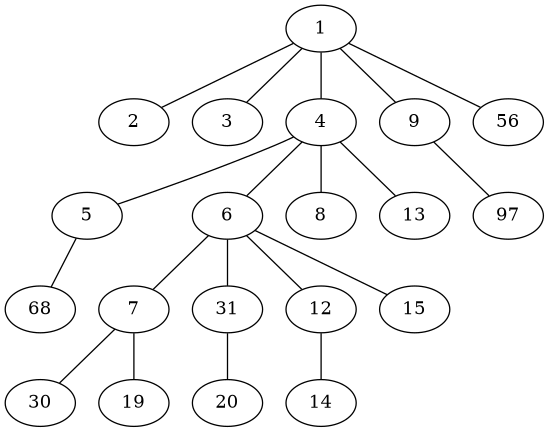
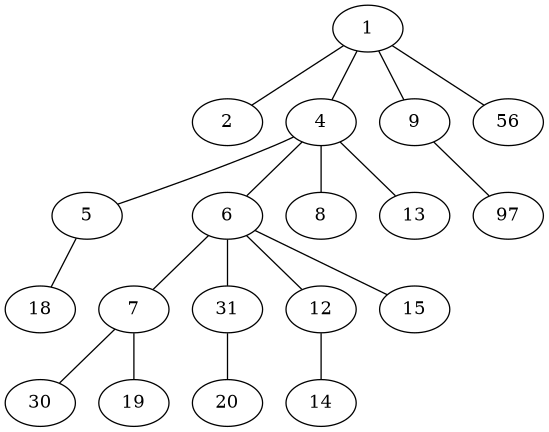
(227, 122) -> none
(40, 309) -> (40, 309)
